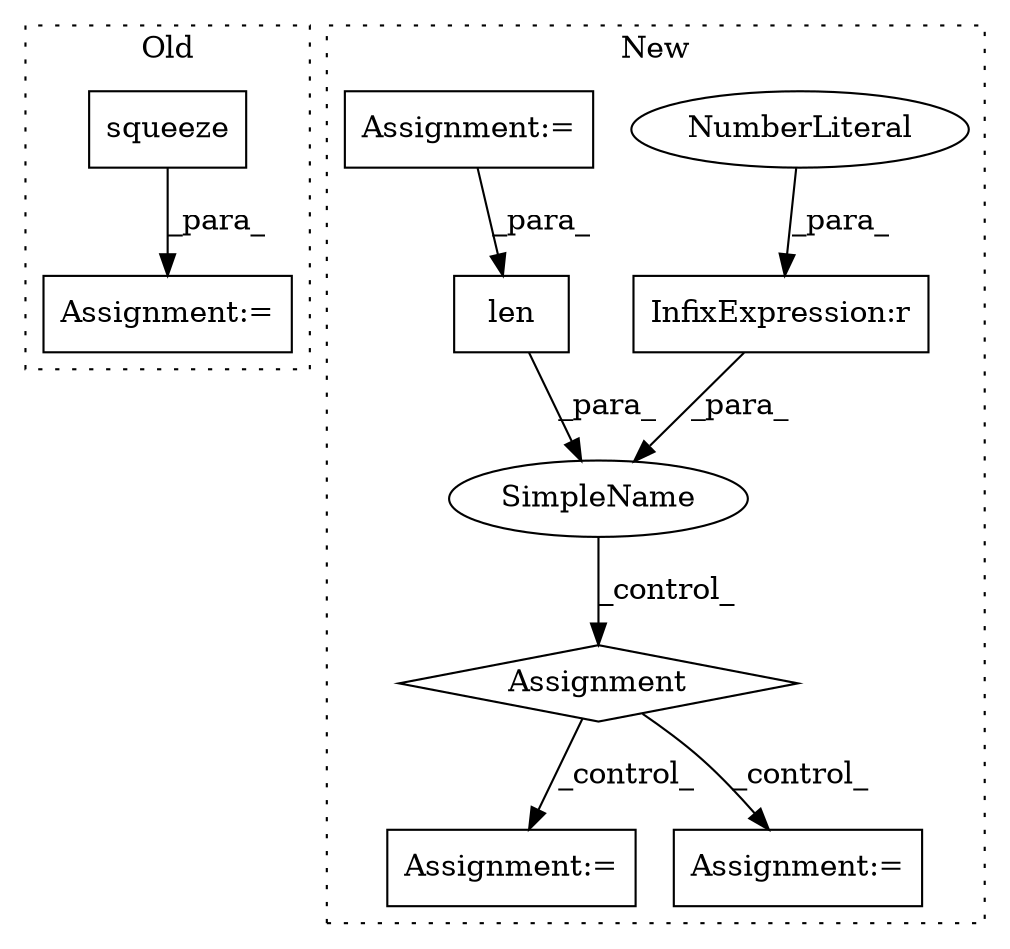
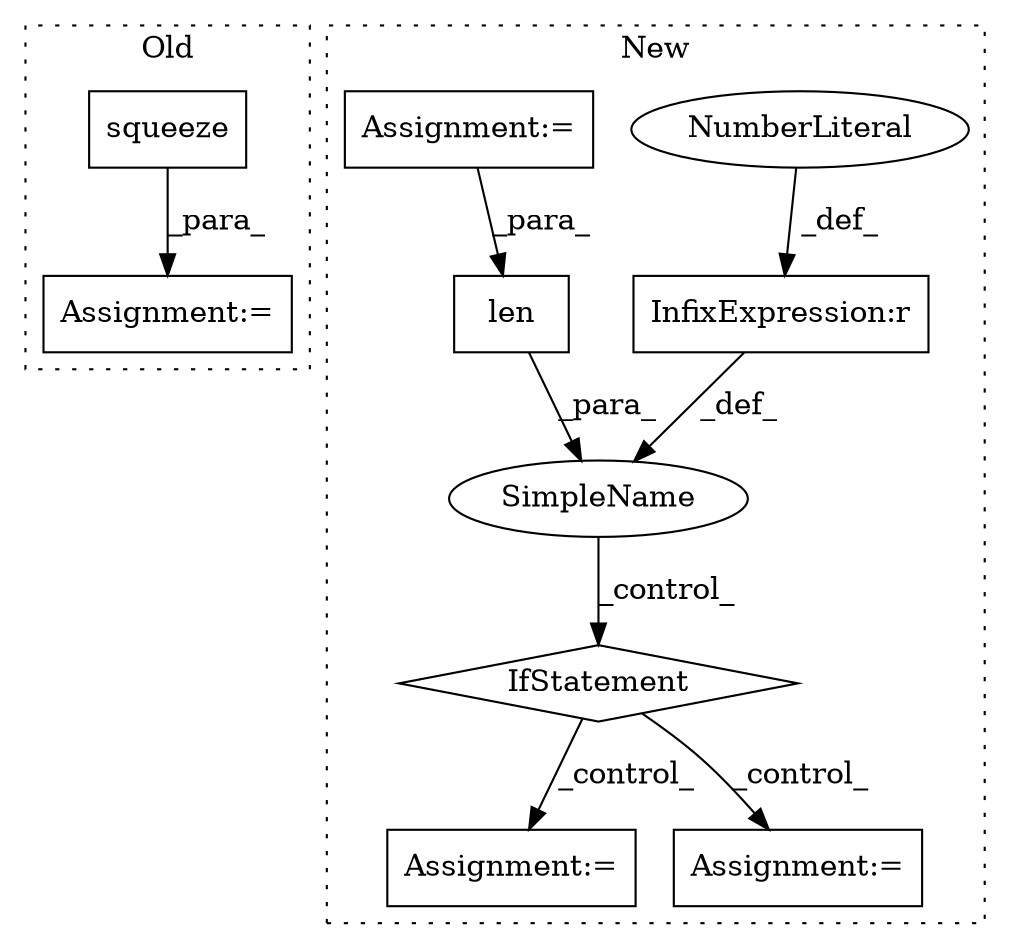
(840, 222) -> (840, 222)
(740, 406) -> (740, 406)
(598, 683) -> (598, 683)
